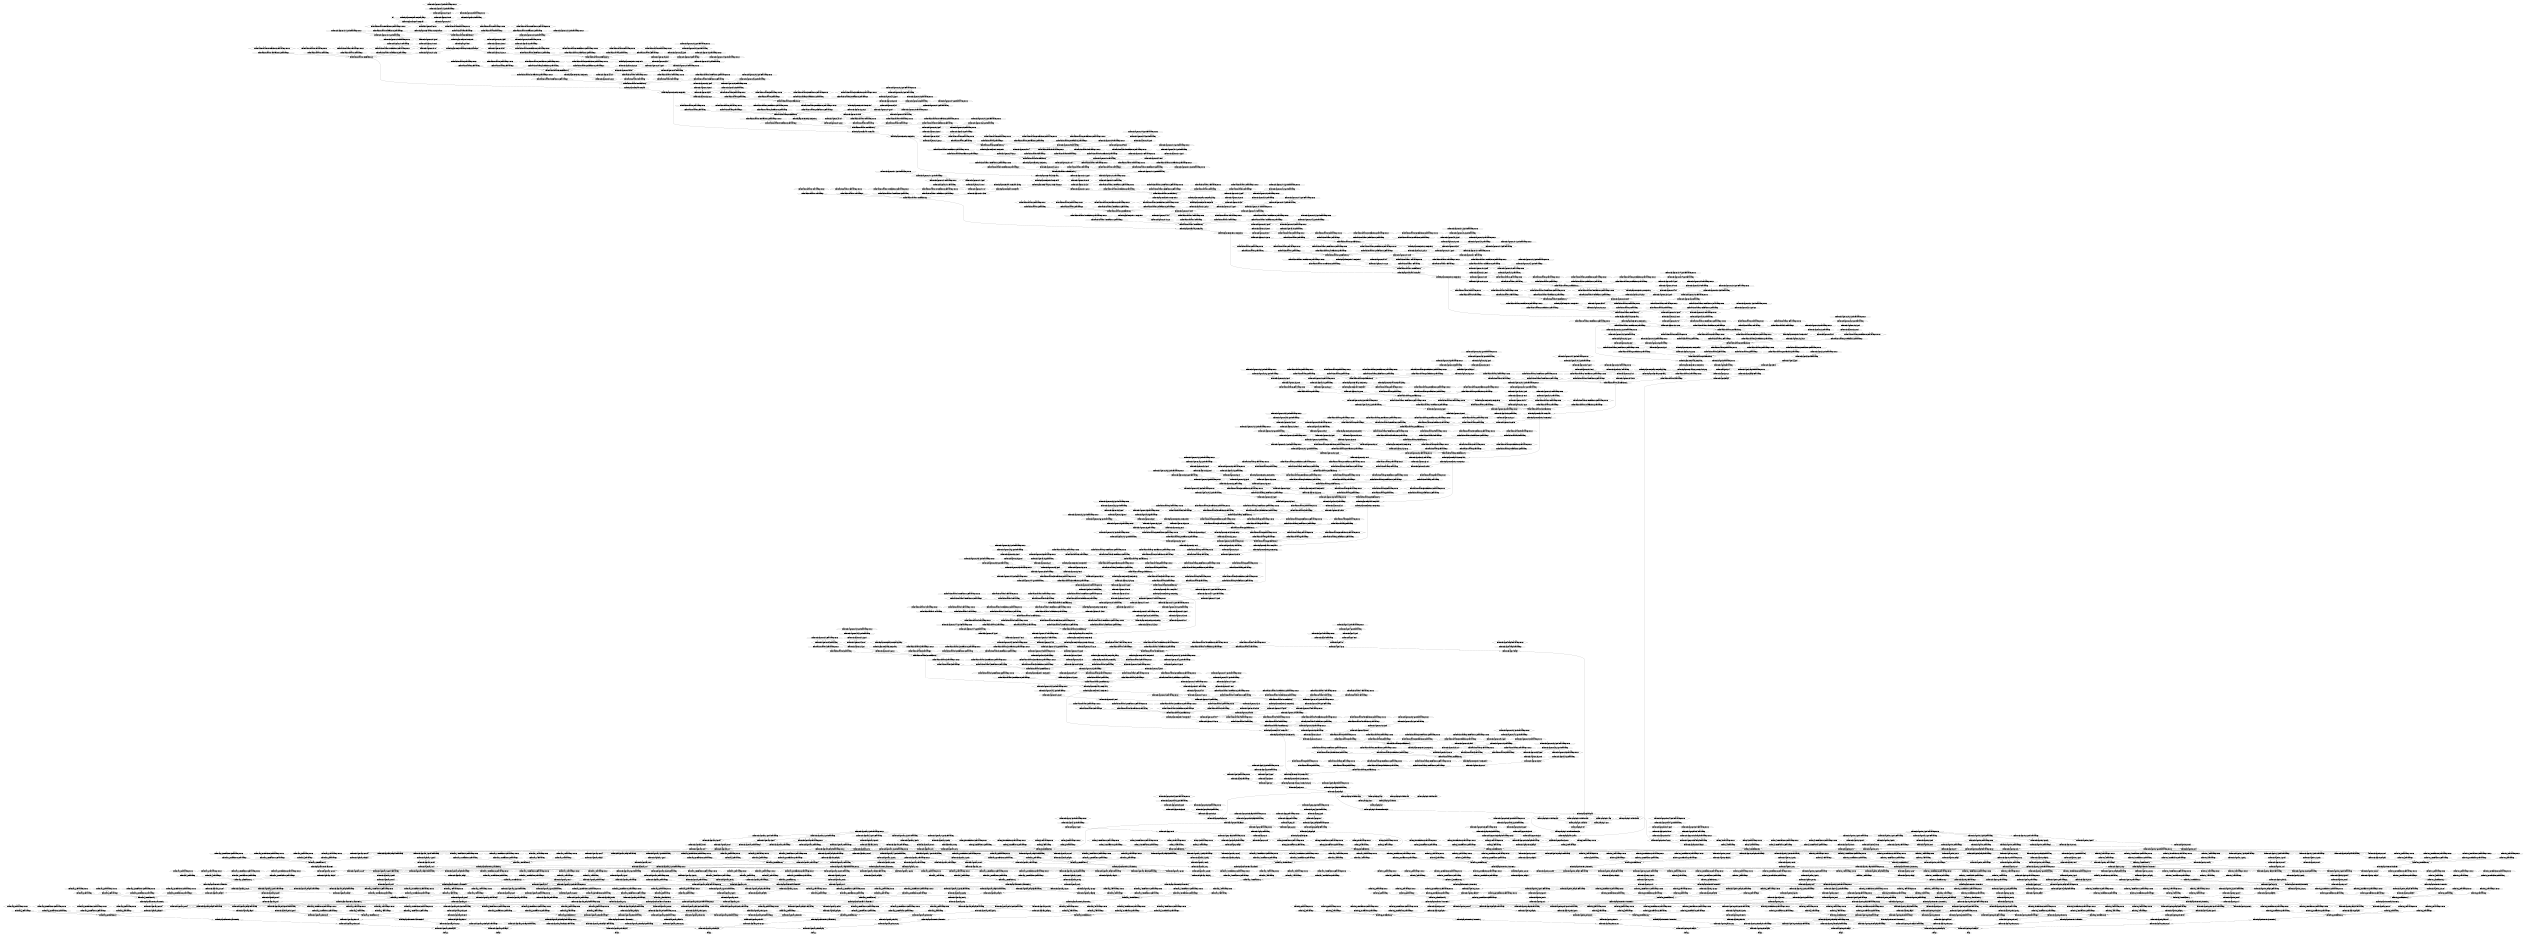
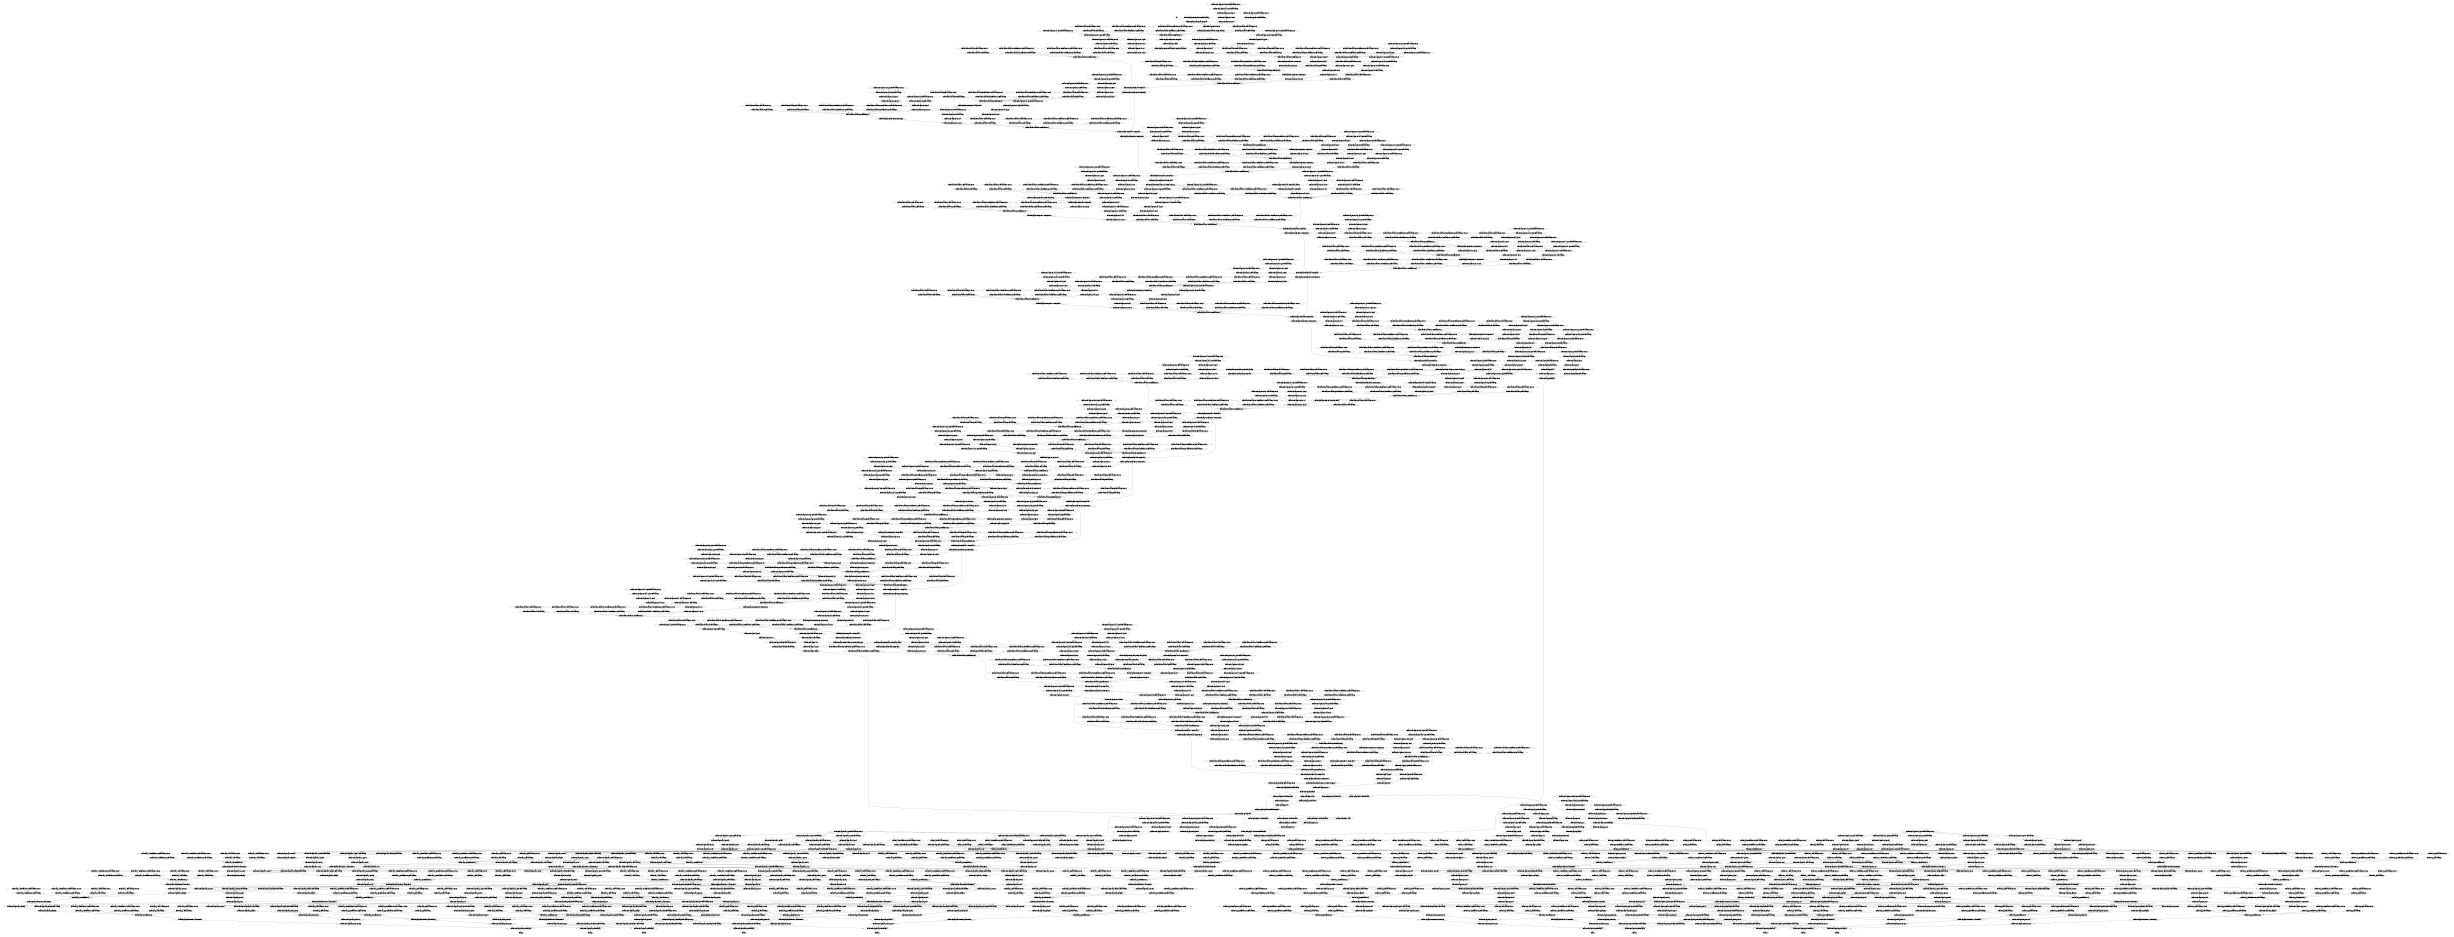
(949, 845) -> (705, 845)
none -> (2239, 867)
